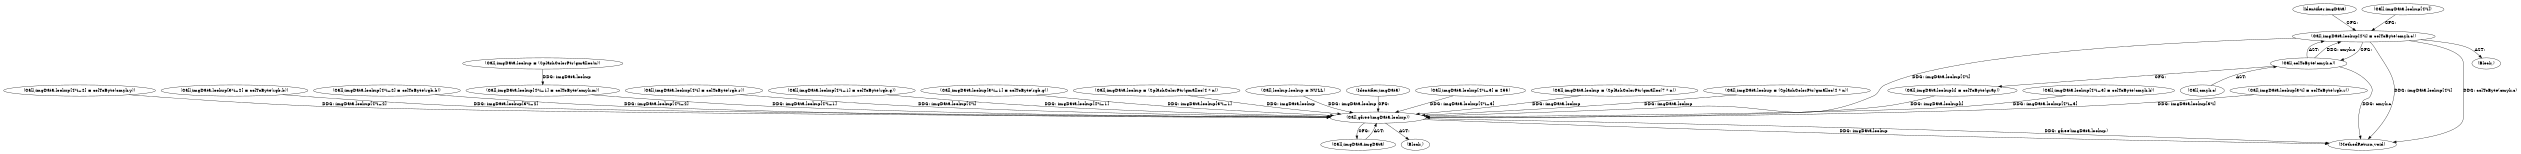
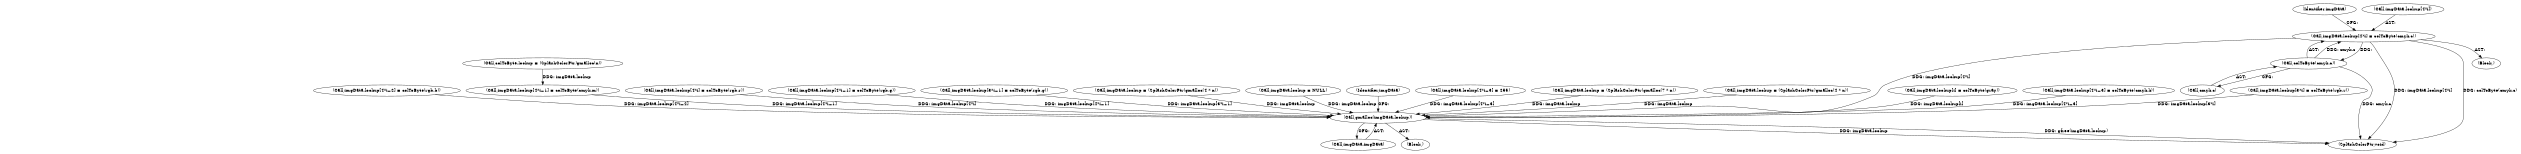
(2391, 23) -> (2391, 23)
(2367, 50) -> (2367, 50)
(543, 63) -> (543, 63)
(2138, 76) -> (2255, 77)
(80, 91) -> none
(234, 91) -> none
(1293, 91) -> (1293, 91)
(1378, 118) -> (1378, 118)
(2362, 145) -> (2362, 145)
